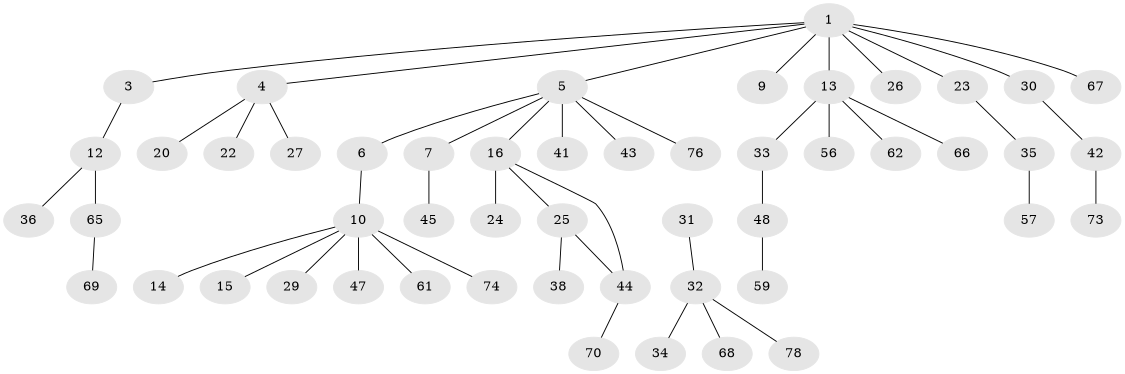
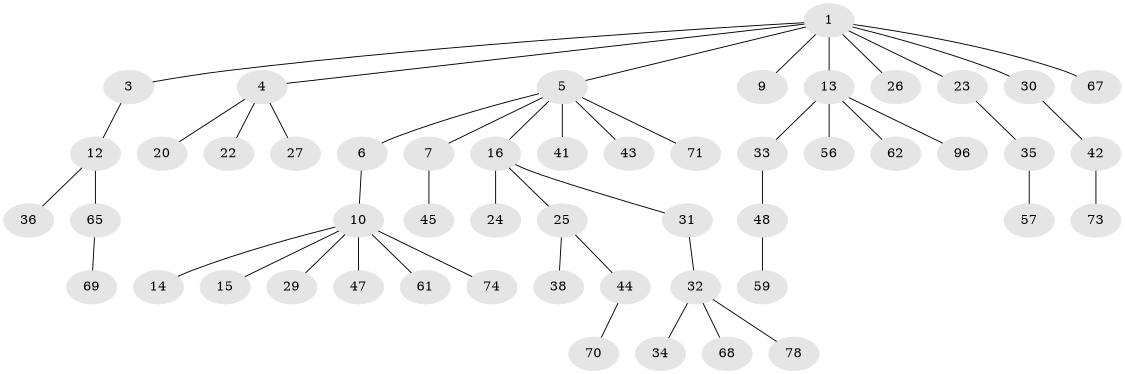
(696, 154) -> (696, 154)
(963, 154) -> (963, 154)
(588, 200) -> (589, 190)
